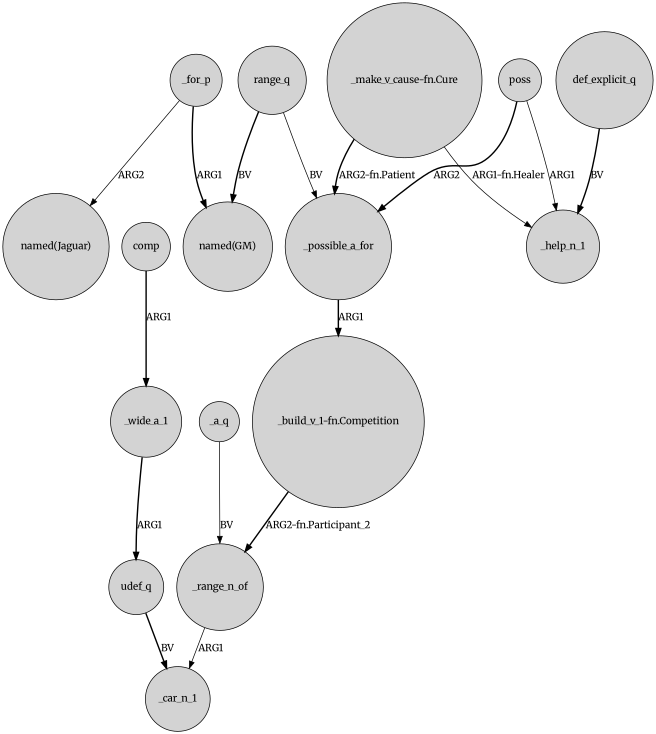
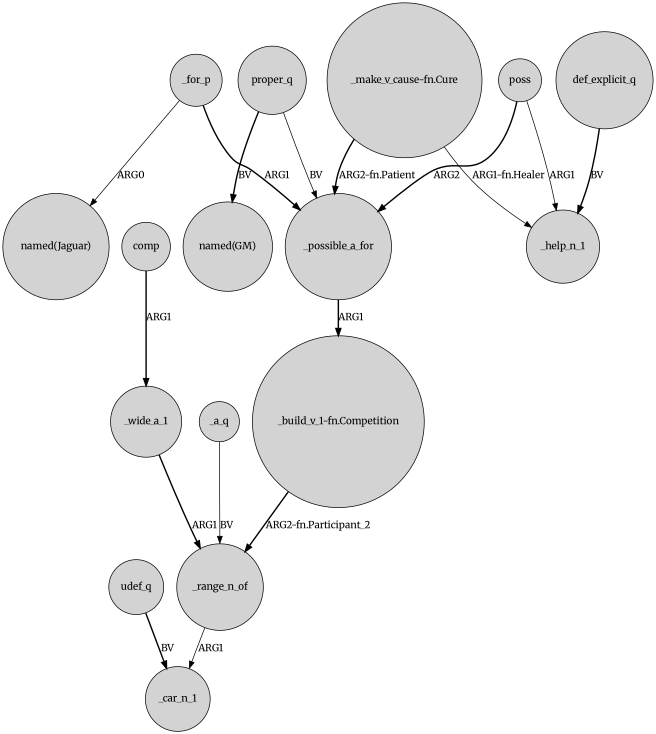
(272, 80) -> (272, 80)
(193, 154) -> (236, 162)
(131, 176) -> (131, 176)
(138, 505) -> (177, 499)
